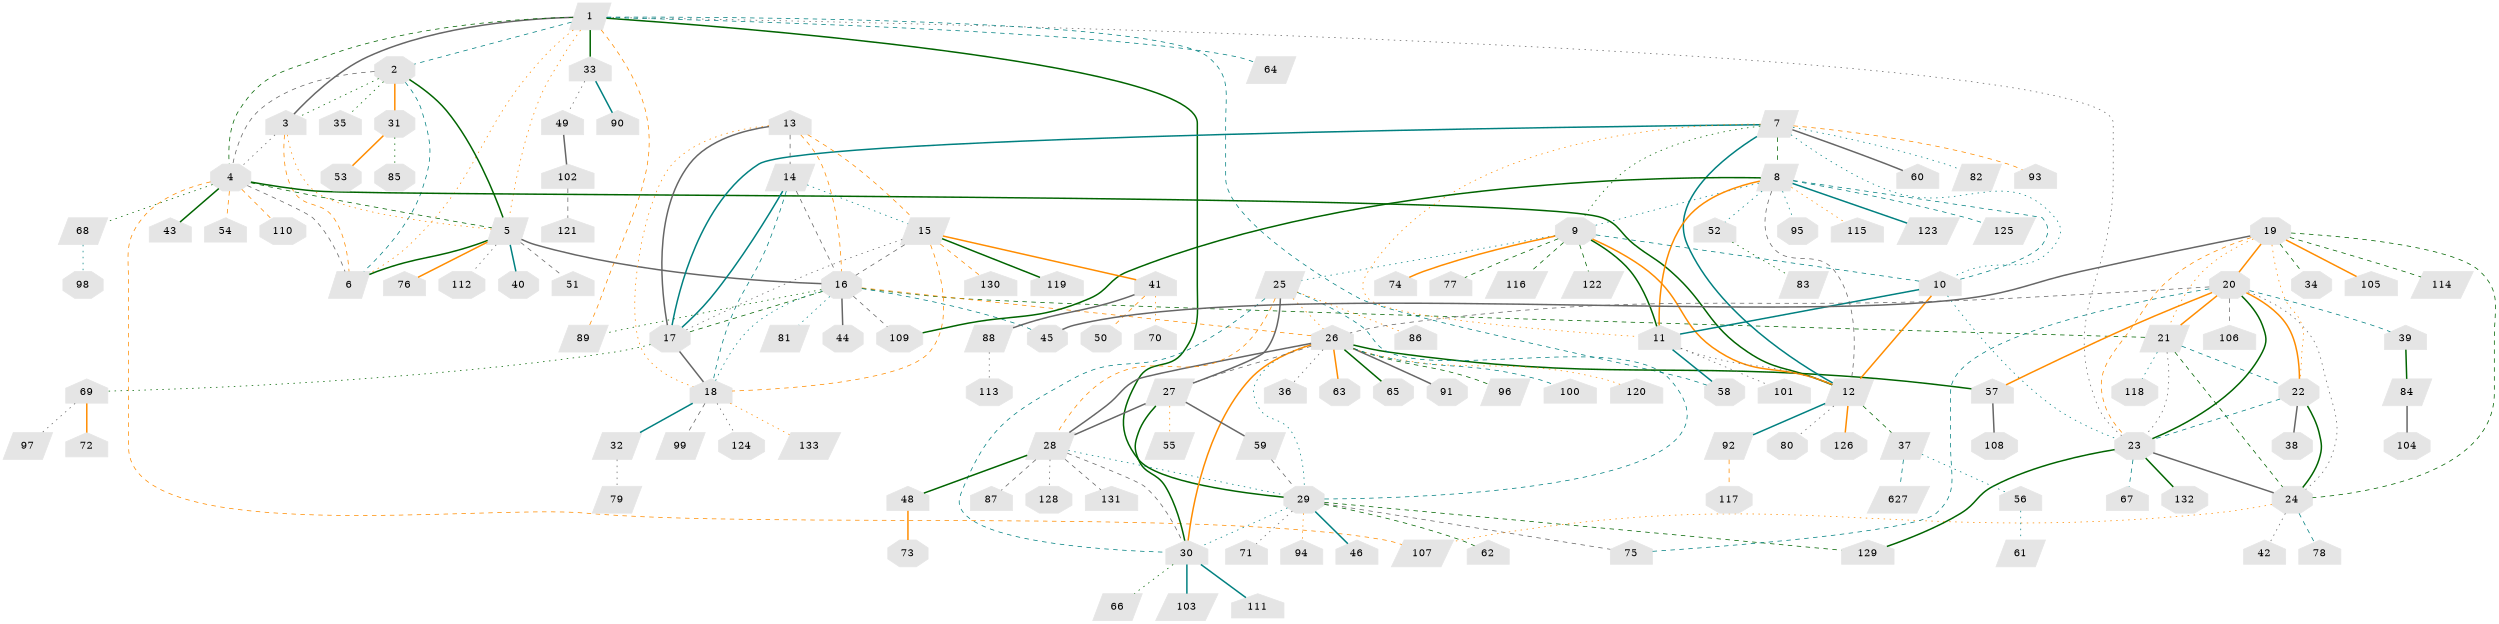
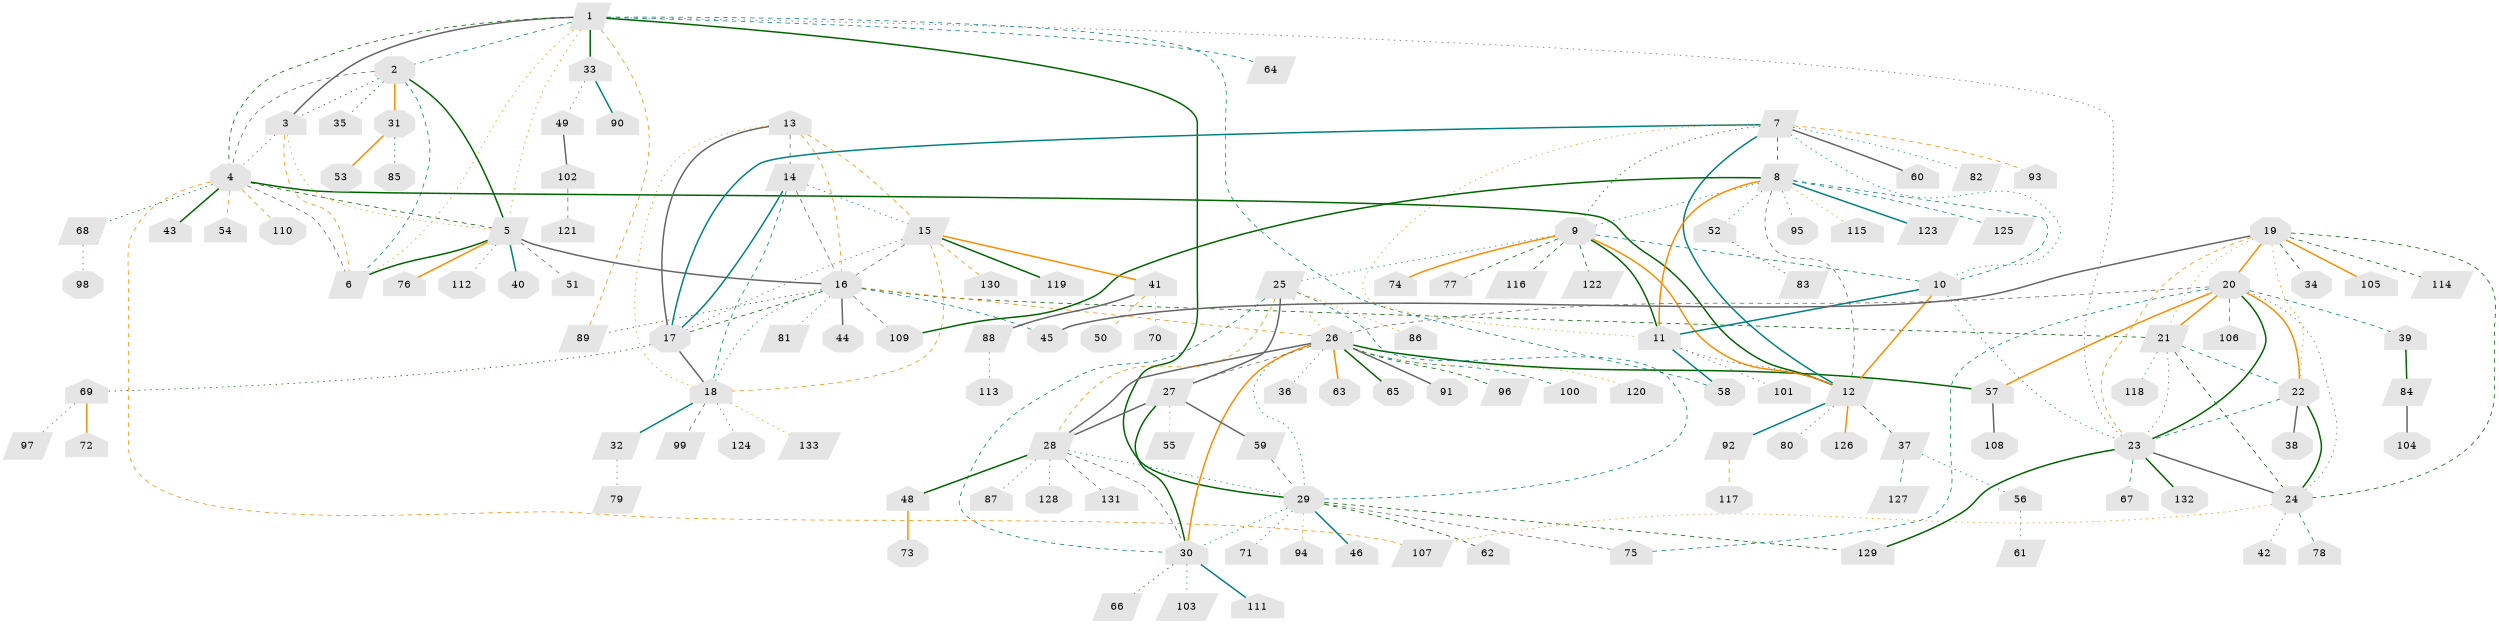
(1019, 475) -> (1019, 475)
(1898, 500) -> (1898, 500)
(1187, 579) -> (1187, 579)
